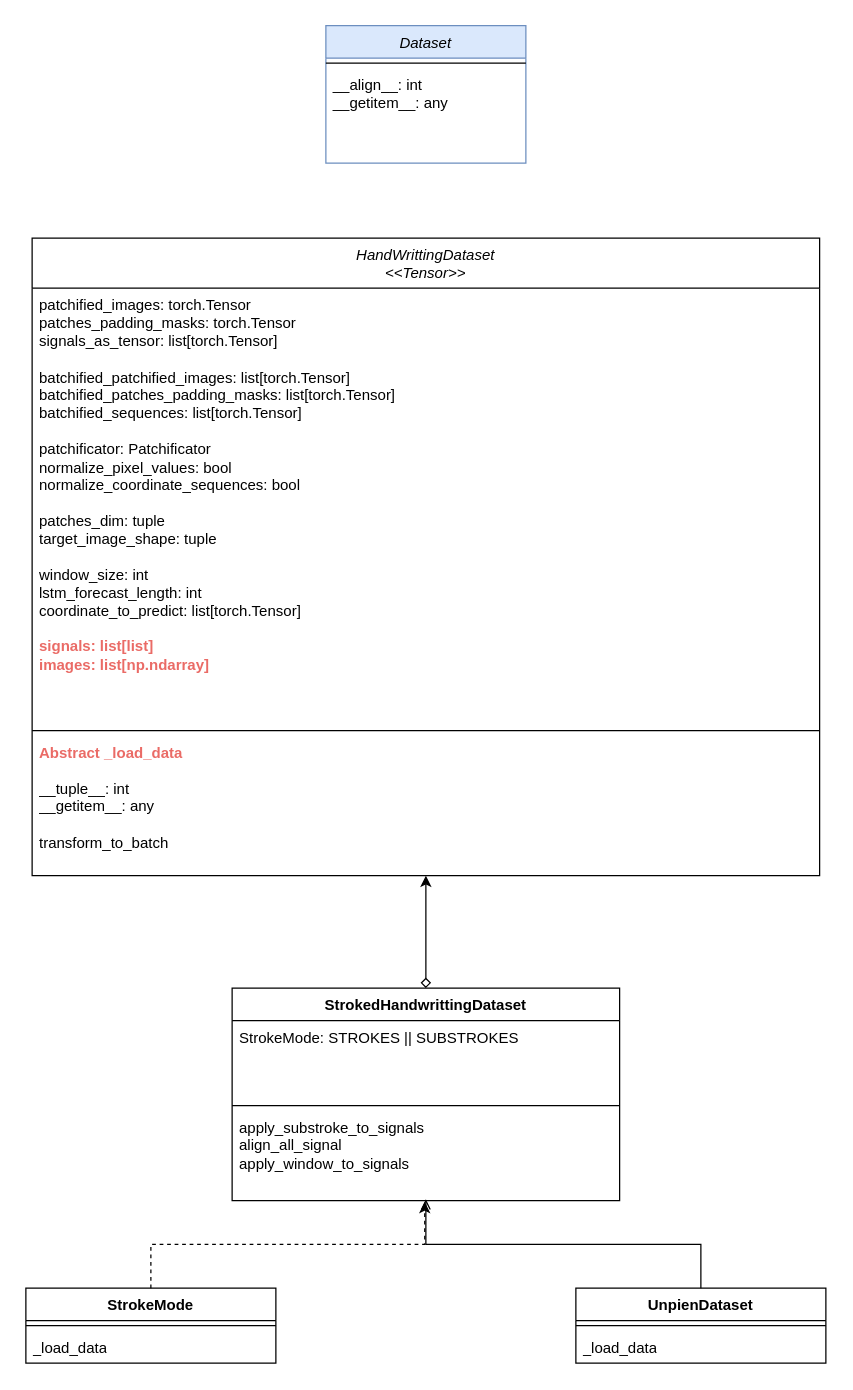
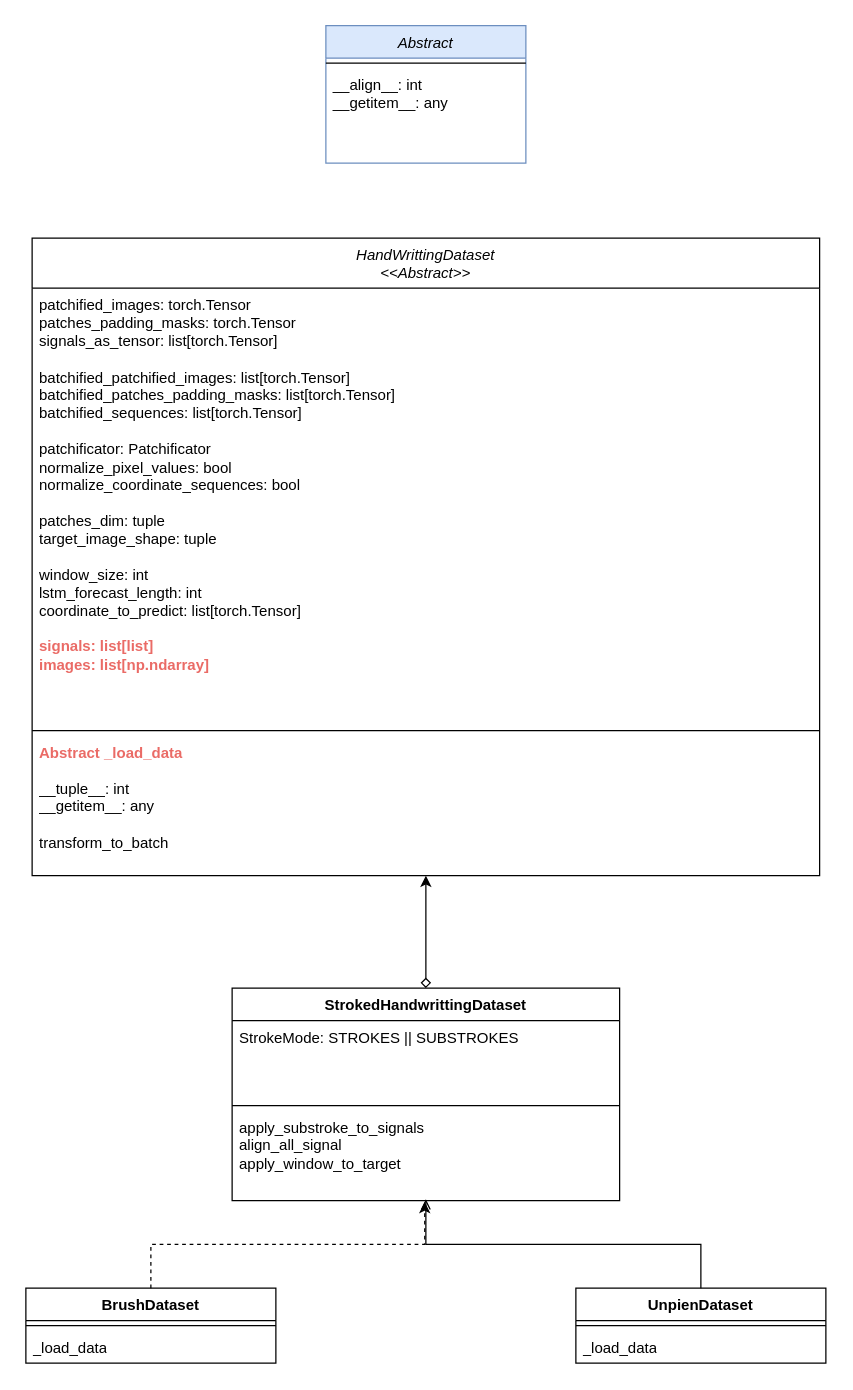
(425, 43) -> (425, 43)
(426, 265) -> (426, 265)
(343, 1146) -> (343, 1146)
(151, 1306) -> (151, 1306)
